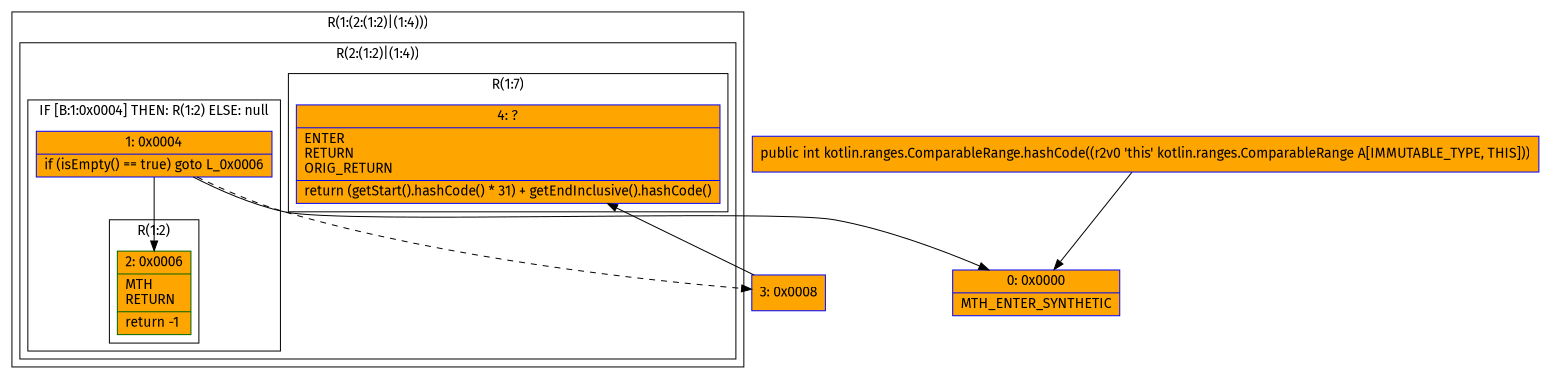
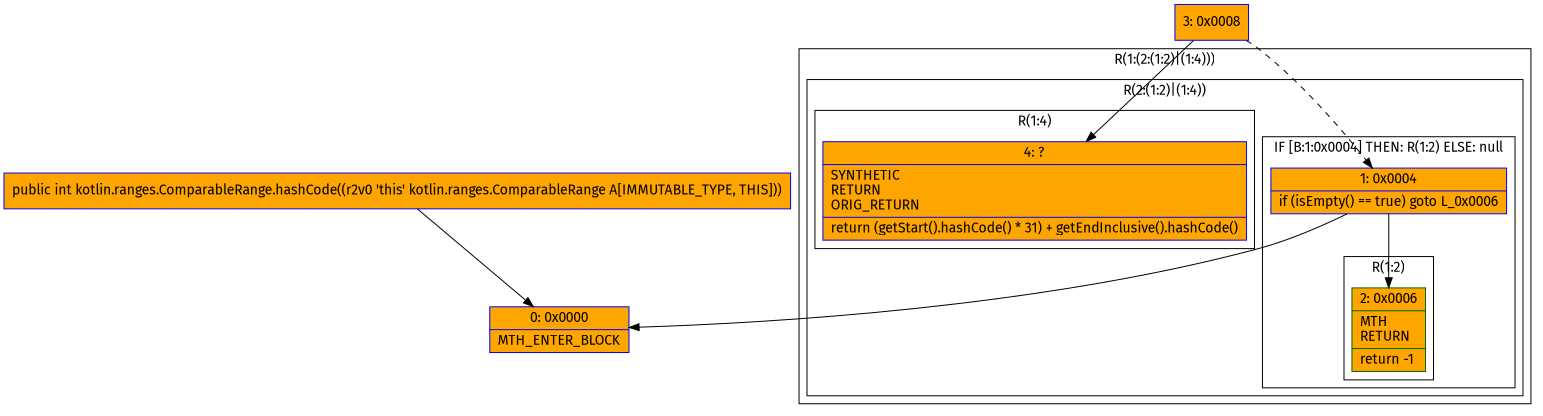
(508, 85) -> (1035, 122)
(325, 139) -> (866, 176)
(465, 253) -> (1310, 96)
(1036, 304) -> (559, 341)
